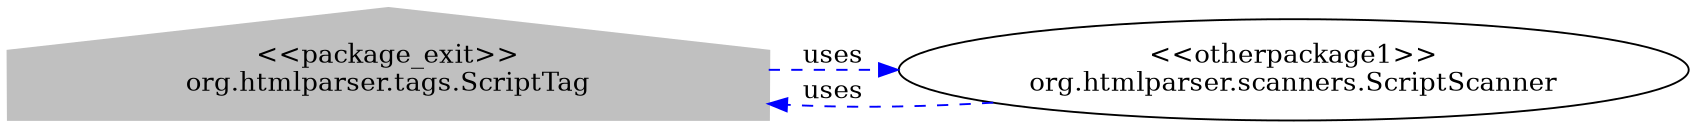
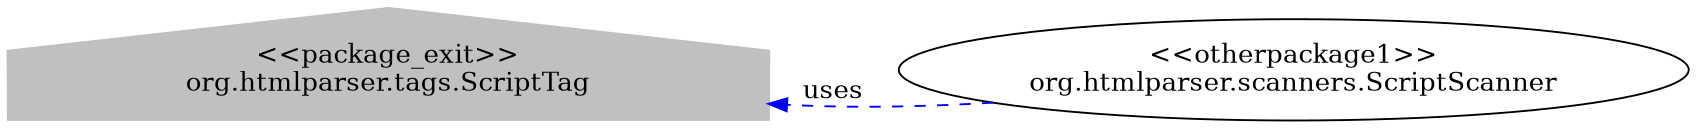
(824, 70) -> none
